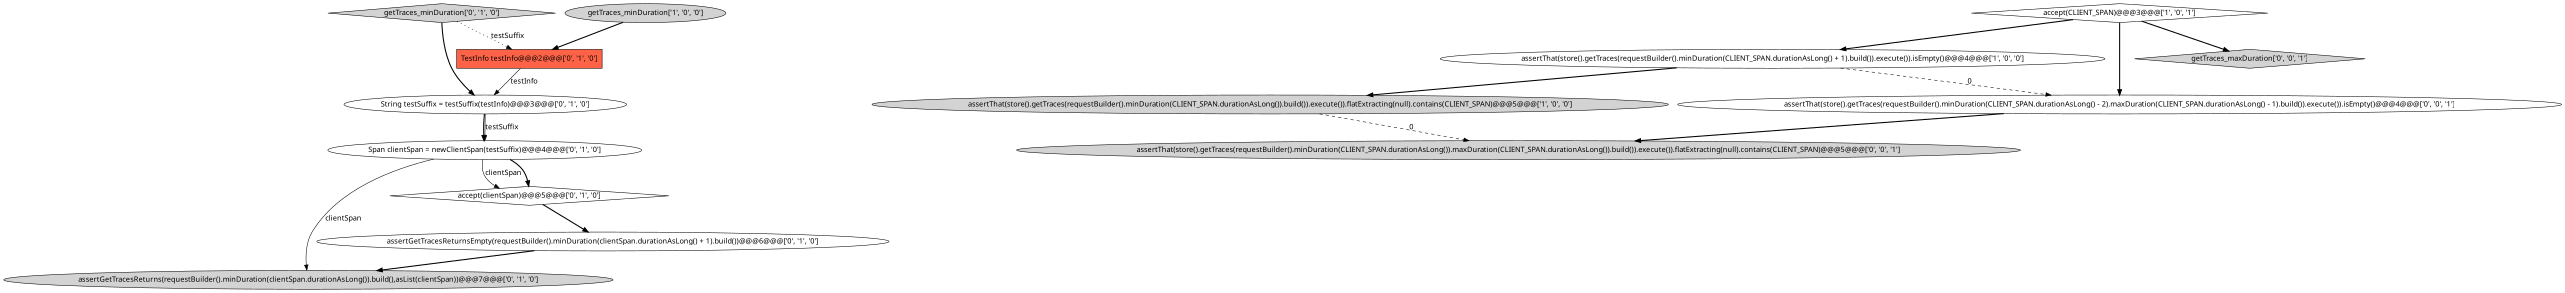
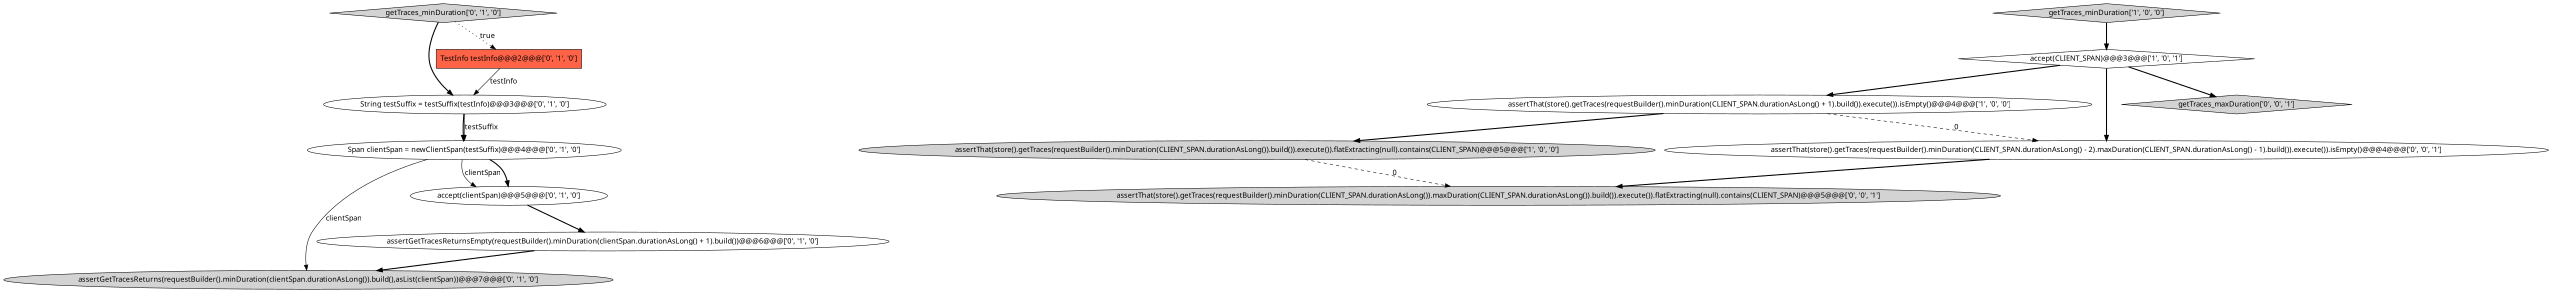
(645, 13) -> (2107, 13)
(590, 35) -> (2107, 33)
(508, 36) -> (488, 36)
(529, 196) -> (509, 196)
